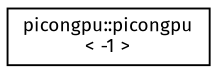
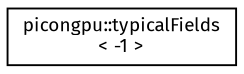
(109, 37) -> (122, 37)
